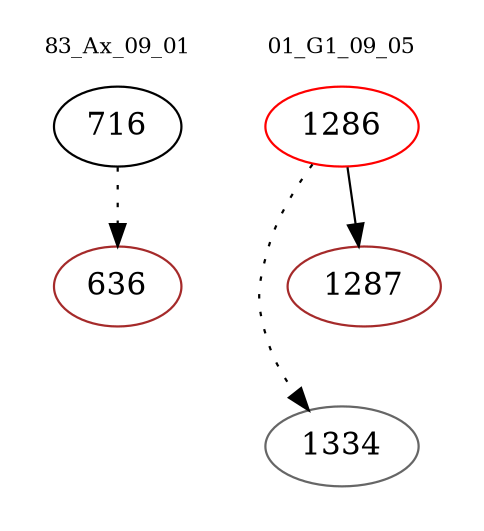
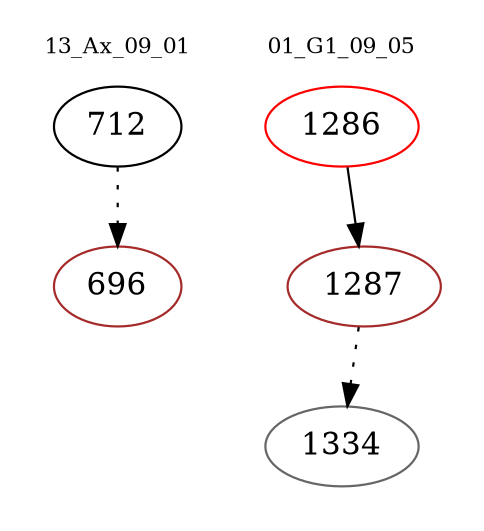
(118, 48) -> (118, 48)
(118, 127) -> (118, 127)
(261, 276) -> (355, 356)
(118, 286) -> (118, 286)
